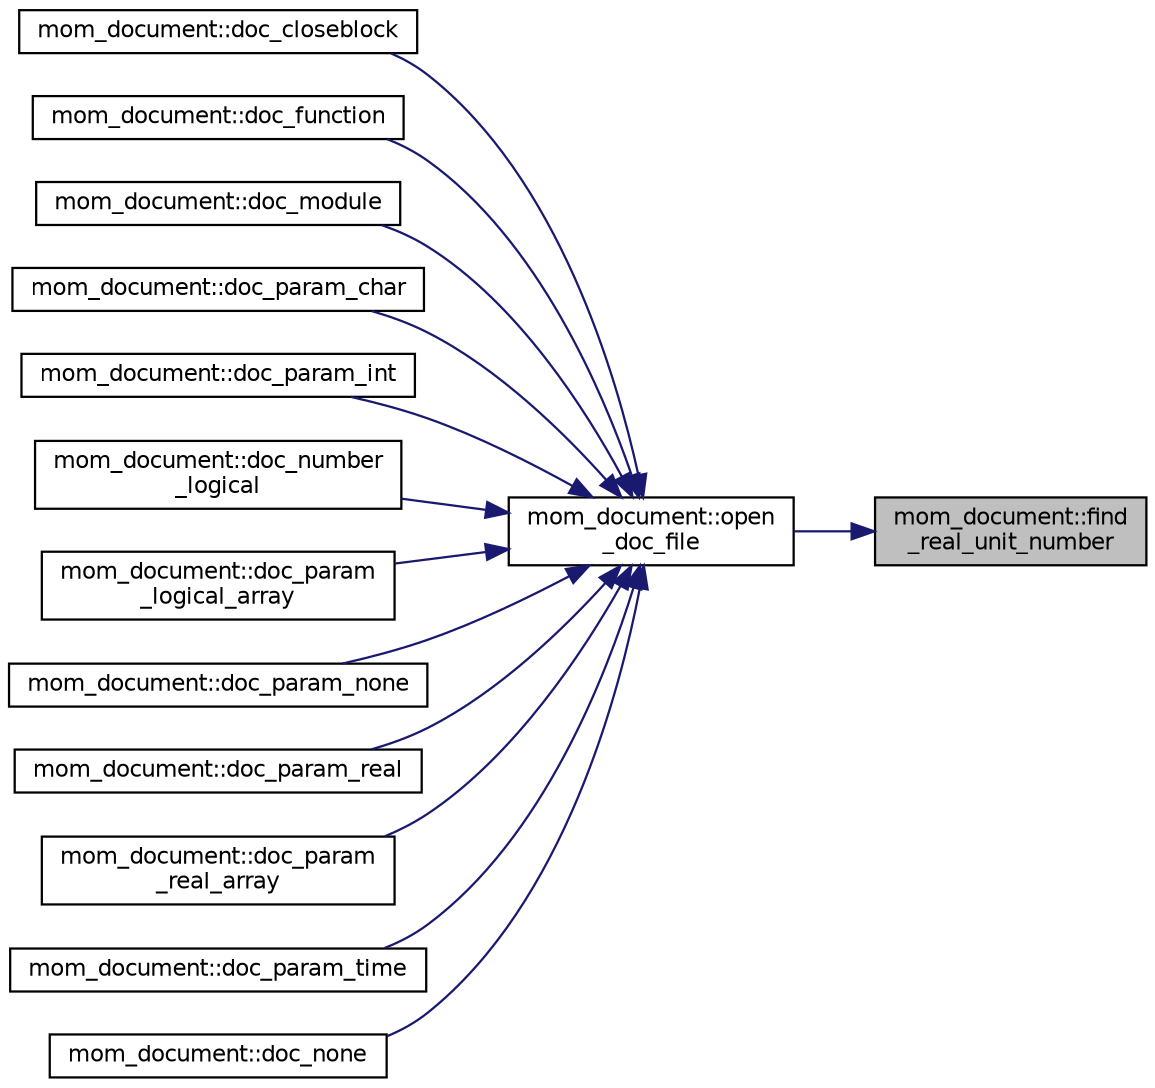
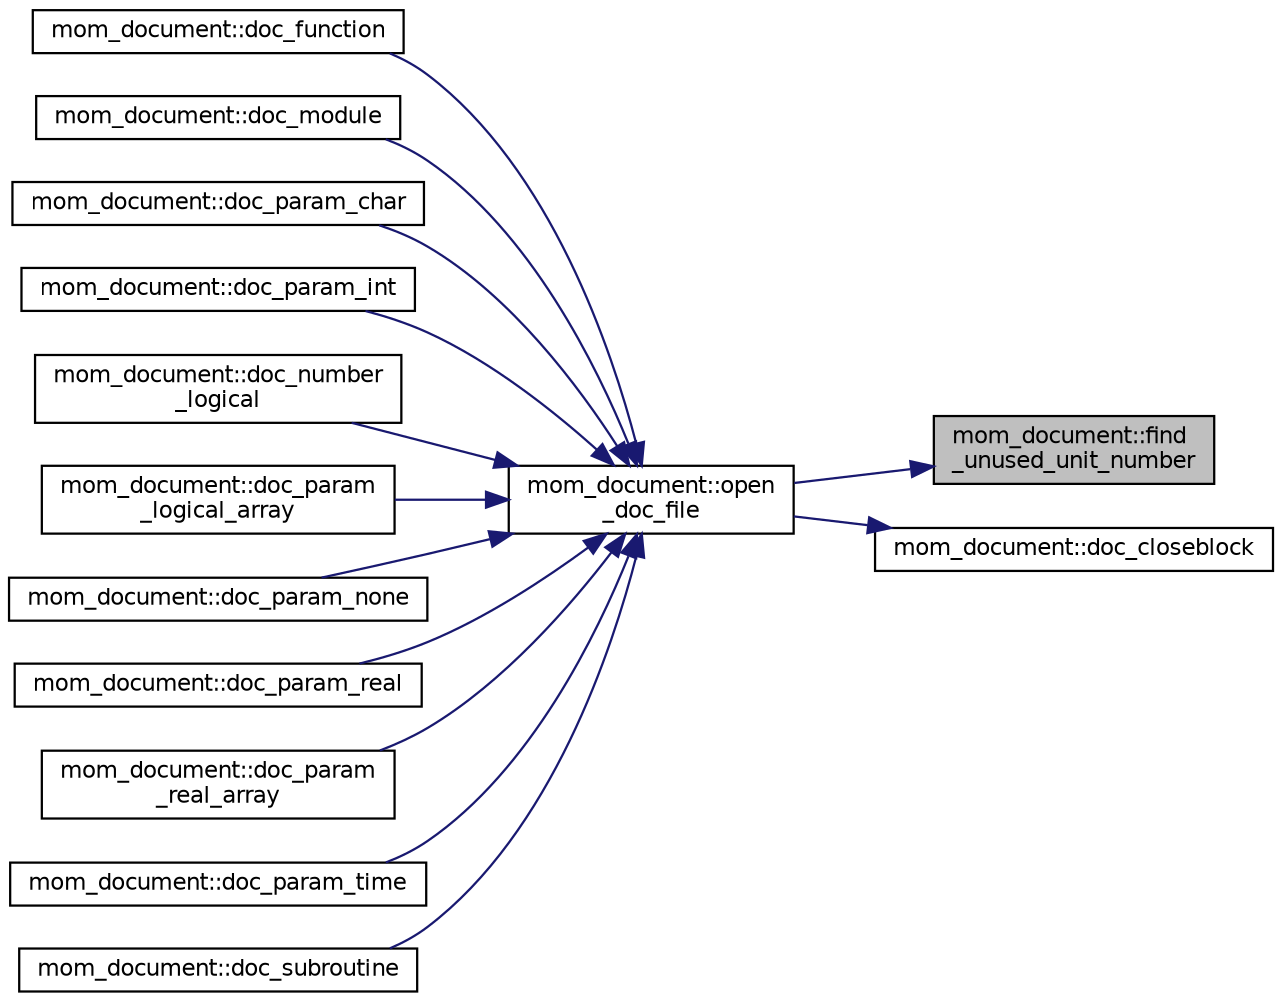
(555, 238) -> (831, 521)
(1011, 531) -> (1074, 450)
(218, 1056) -> (218, 970)
